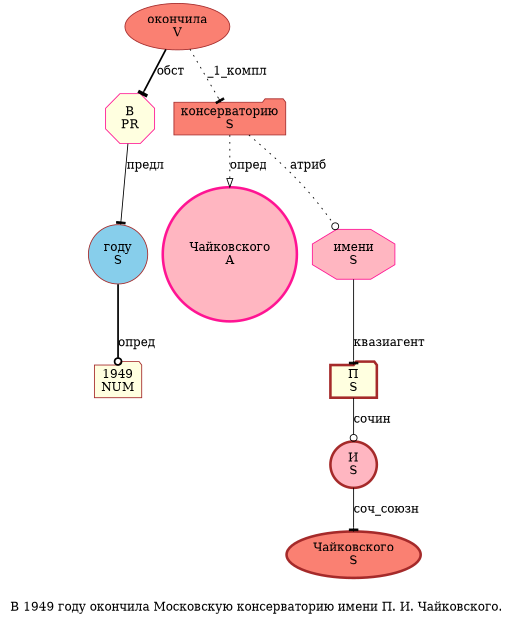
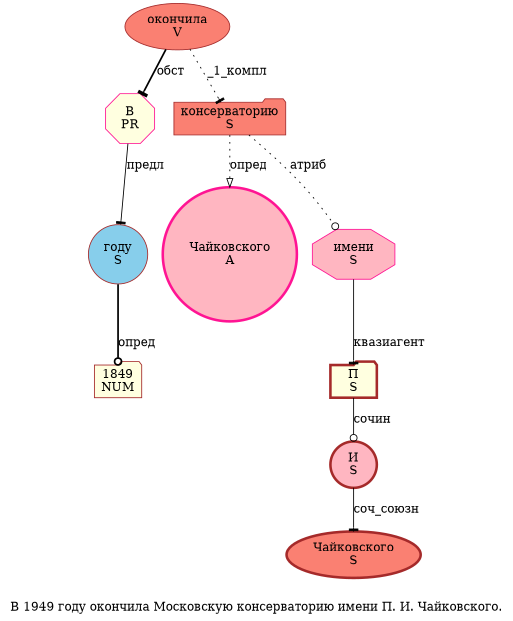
(118, 381) -> (118, 381)
